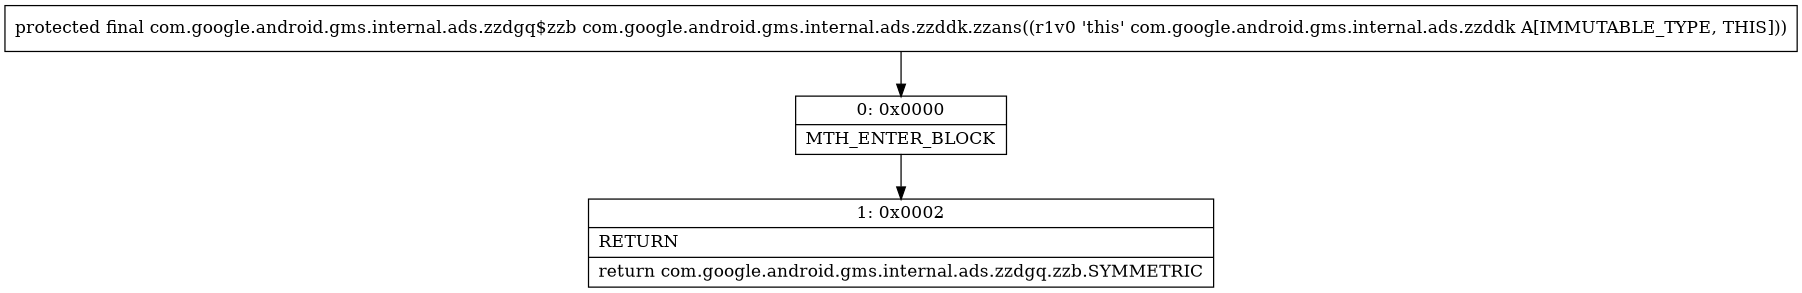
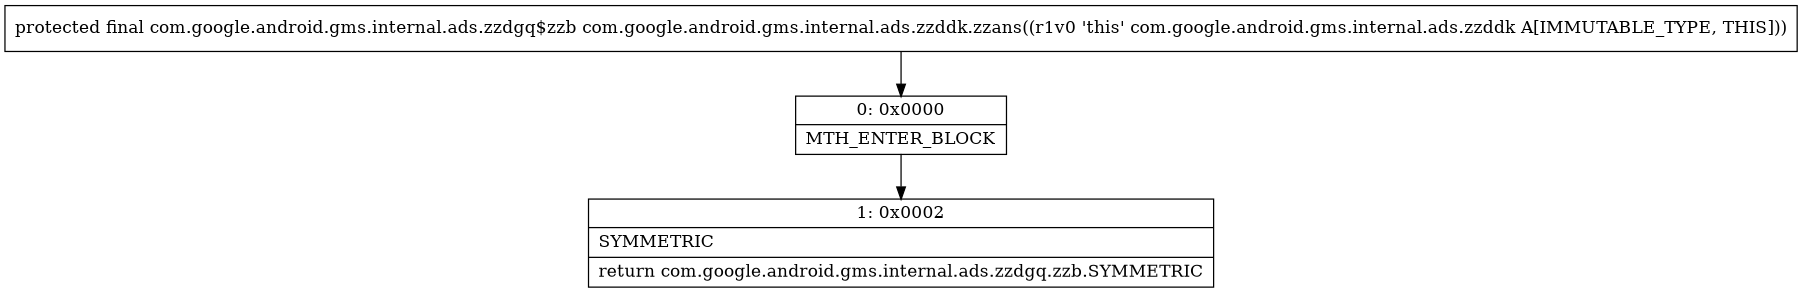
(639, 242) -> (657, 242)
